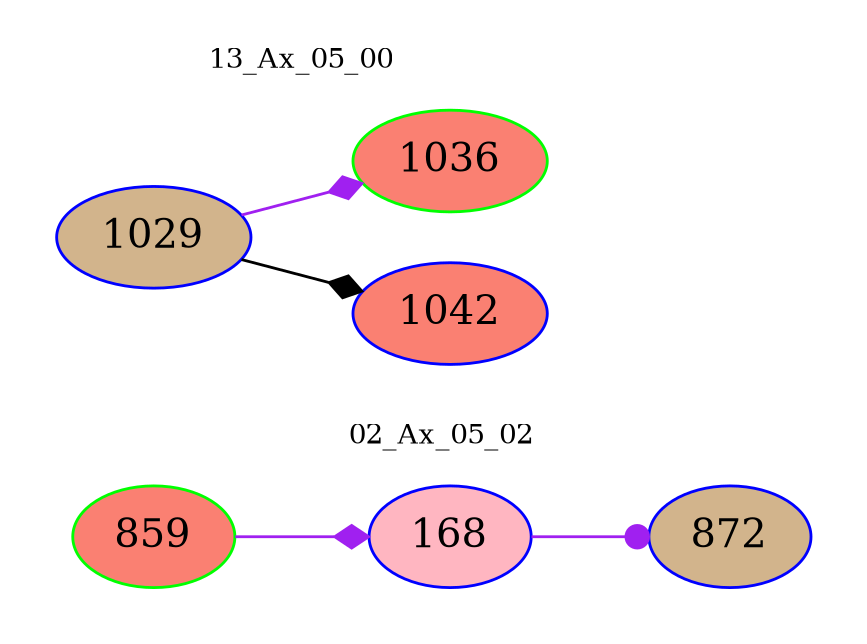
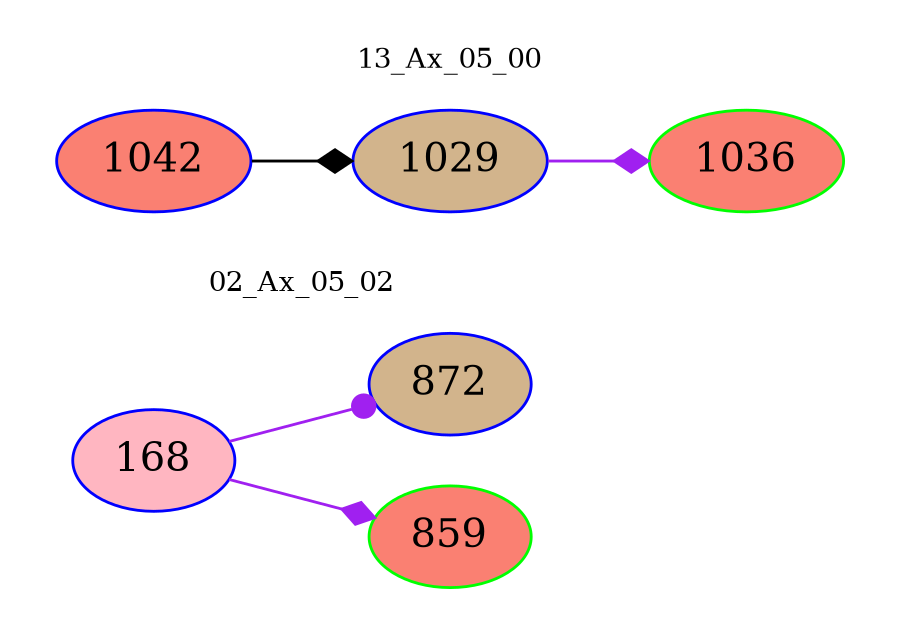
(285, 271) -> (285, 161)
(285, 537) -> (285, 494)
